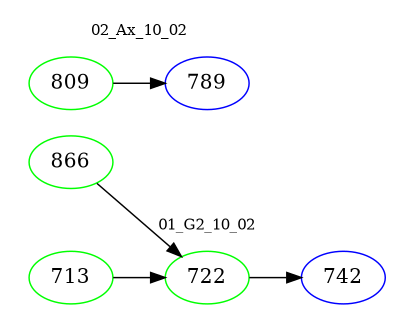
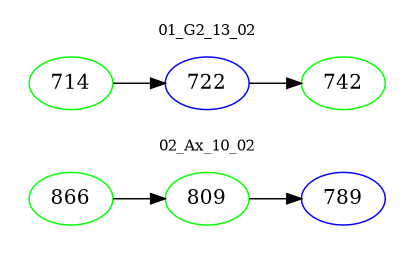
(141, 221) -> (132, 199)
(207, 226) -> (207, 31)
(71, 278) -> (71, 83)
(207, 278) -> (207, 83)
(343, 278) -> (343, 83)
